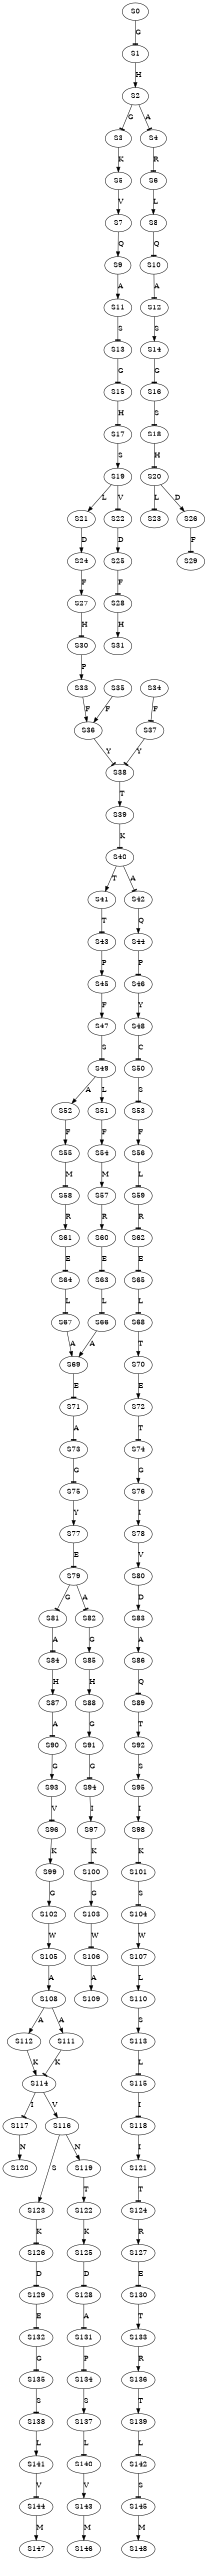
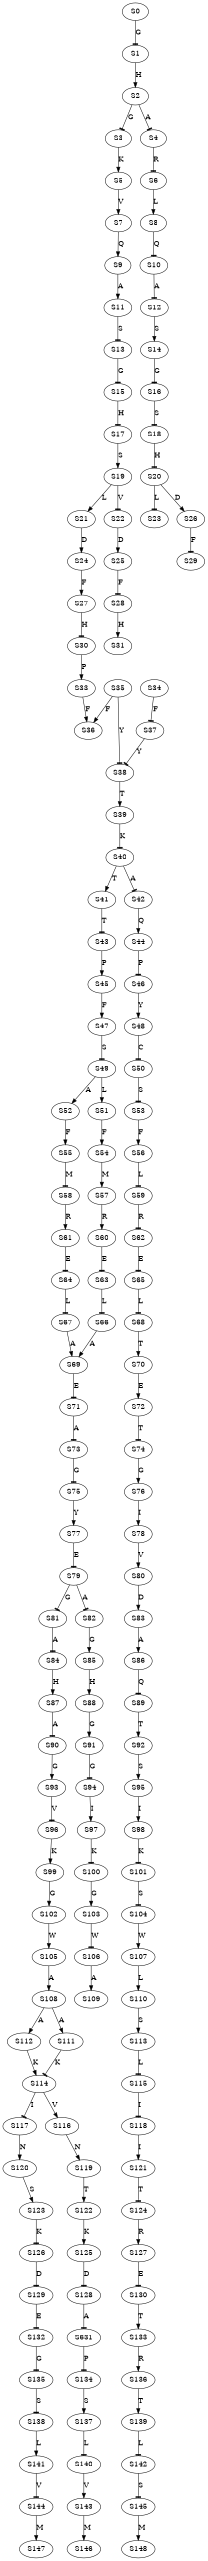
(103, 751) -> (119, 729)
(50, 2166) -> (27, 2187)
(84, 2338) -> (84, 2338)
